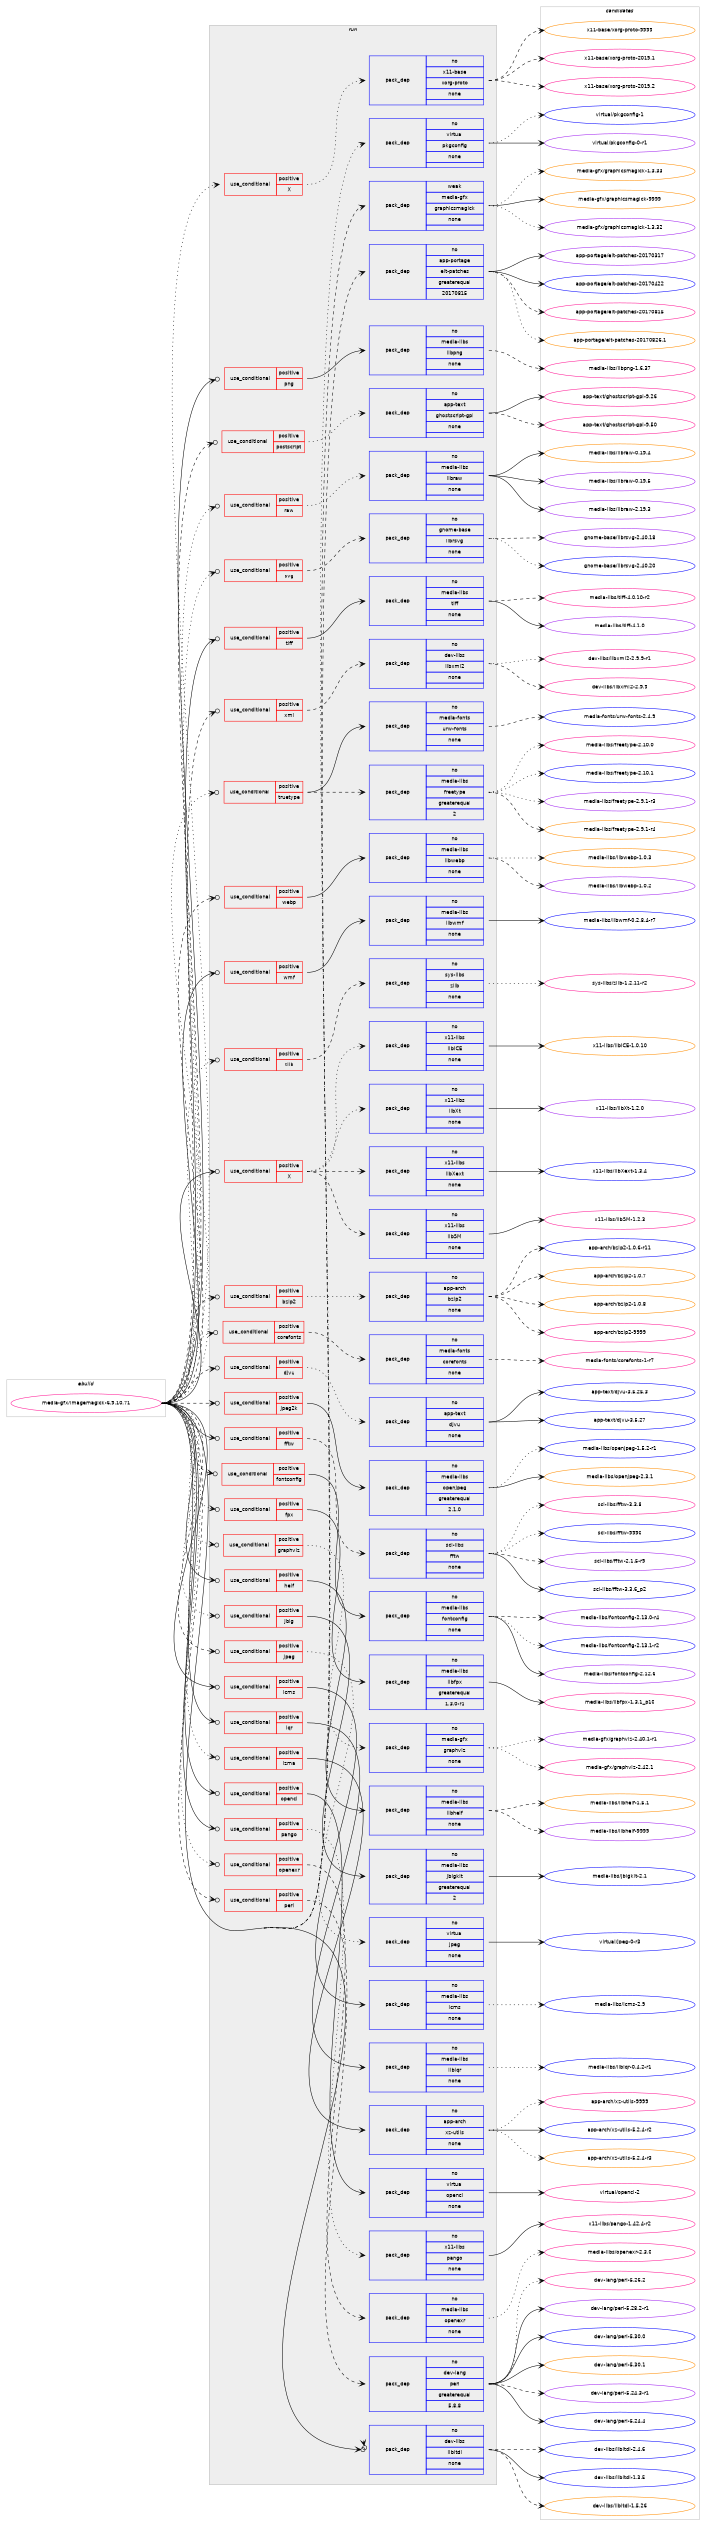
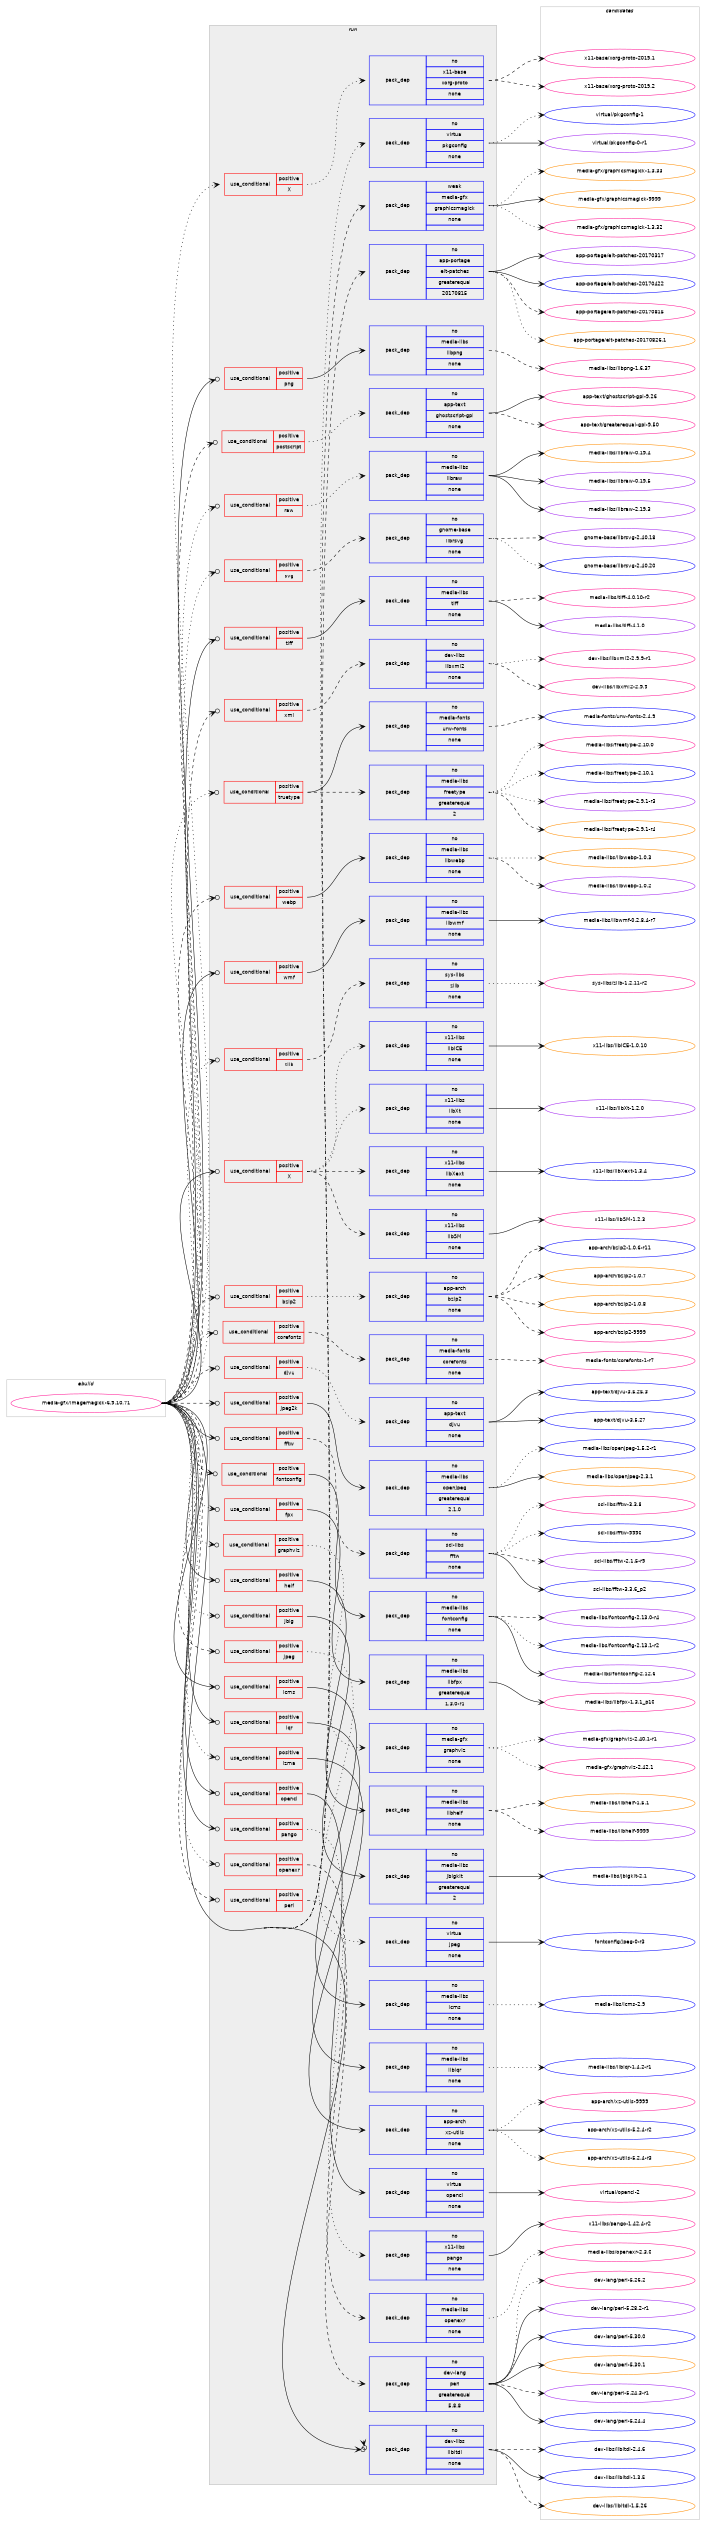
(620, 30) -> none
(620, 228) -> (620, 228)
(620, 425) -> (620, 425)
(620, 1942) -> (620, 1942)
(620, 2067) -> (620, 2067)
